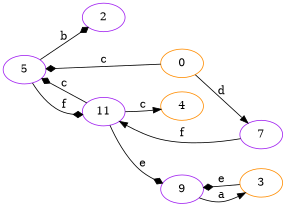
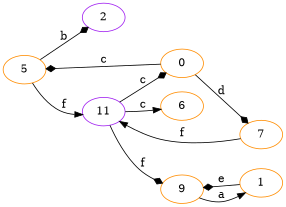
(25, 70) -> (25, 70)
(69, 93) -> (139, 90)
(219, 96) -> (219, 96)
(50, 104) -> (50, 104)
(182, 106) -> (182, 106)
(261, 135) -> (261, 135)
(143, 163) -> (143, 163)
(261, 183) -> (261, 183)
(182, 189) -> (182, 189)
